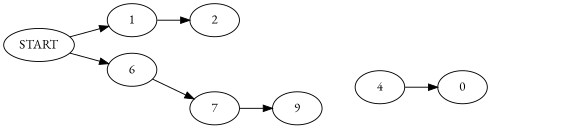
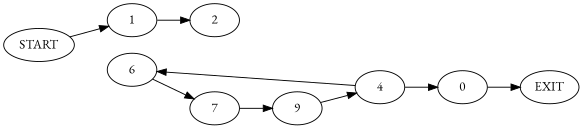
(85, 57) -> (261, 79)
none -> (550, 87)
none -> (334, 99)
